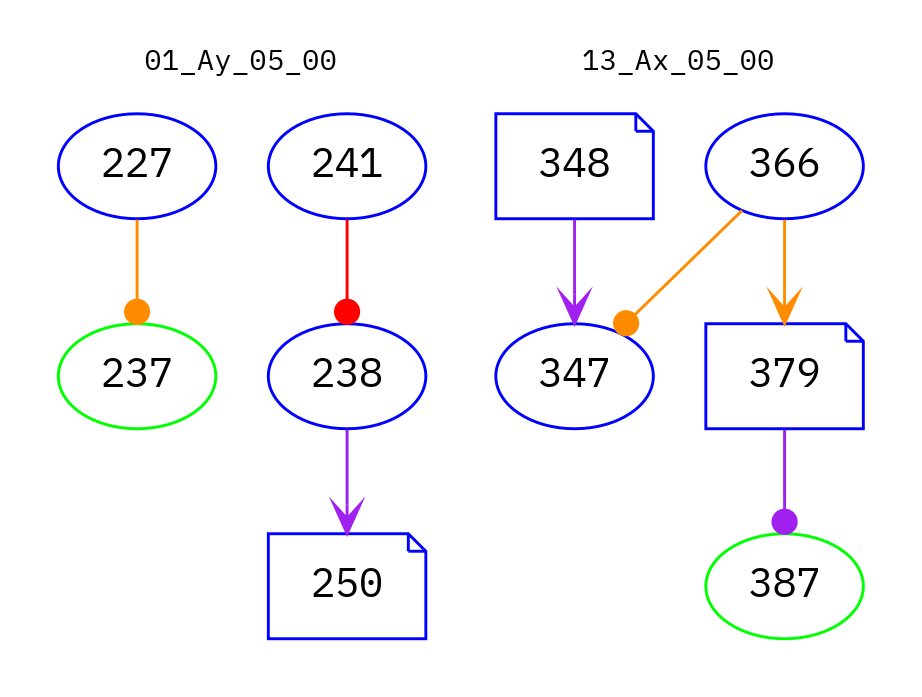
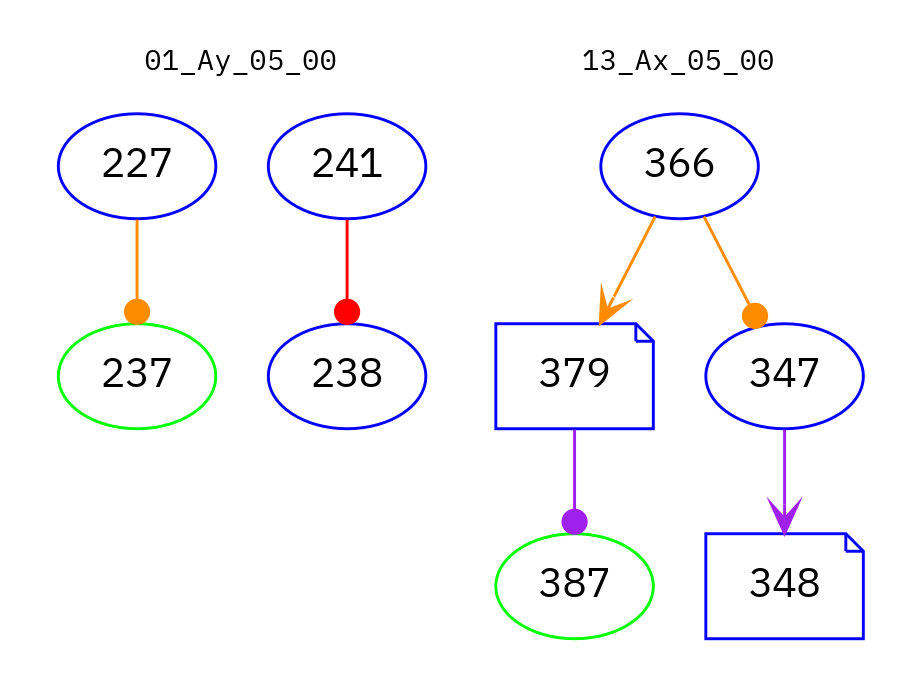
(575, 257) -> (785, 467)
(347, 586) -> none
